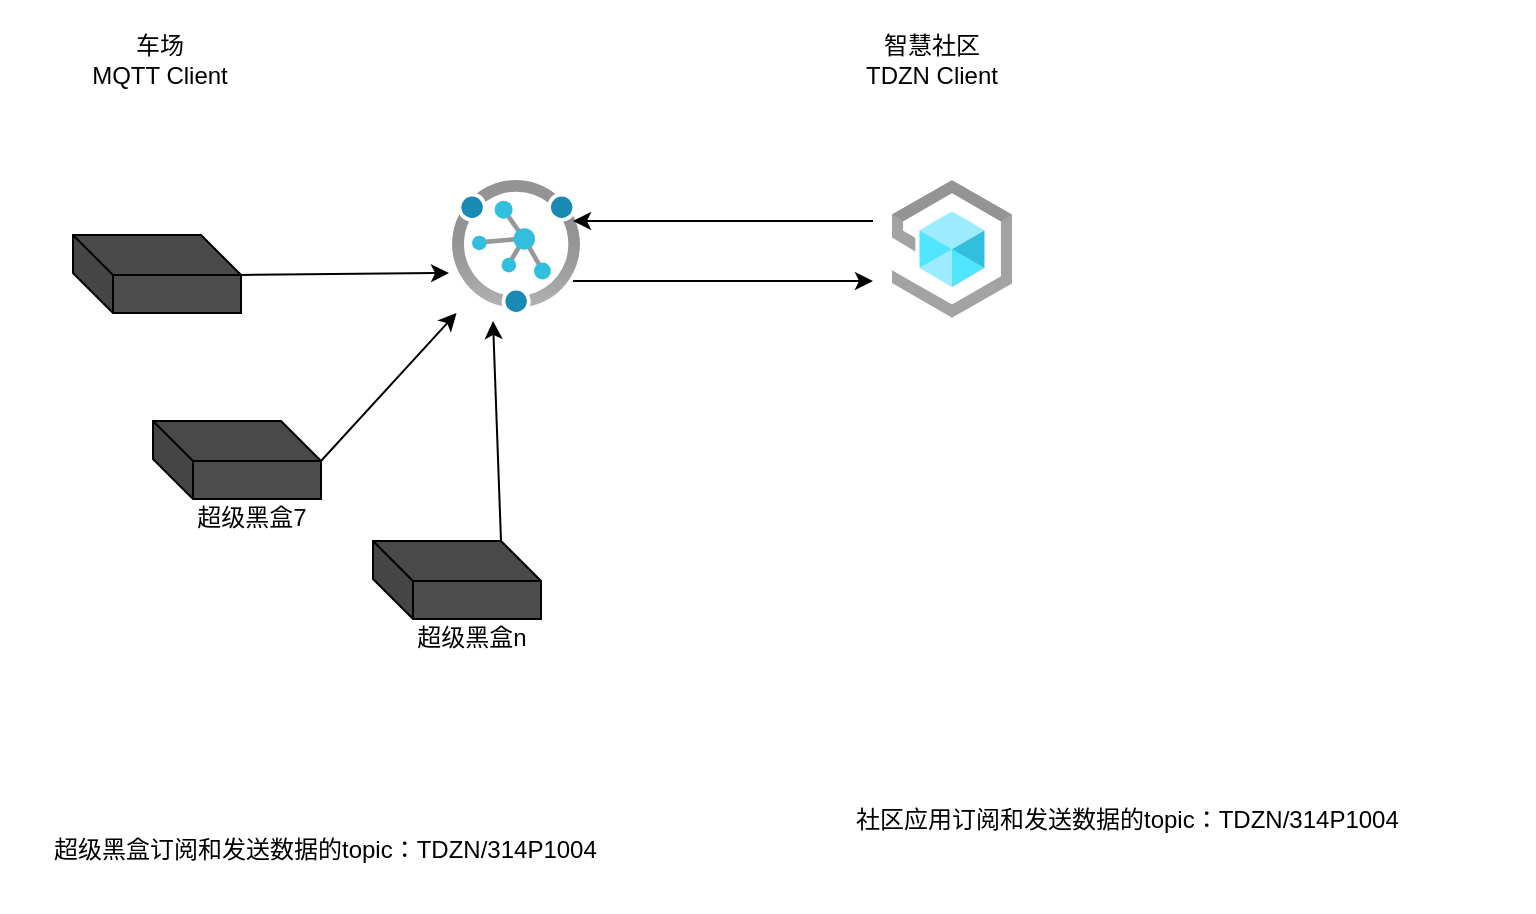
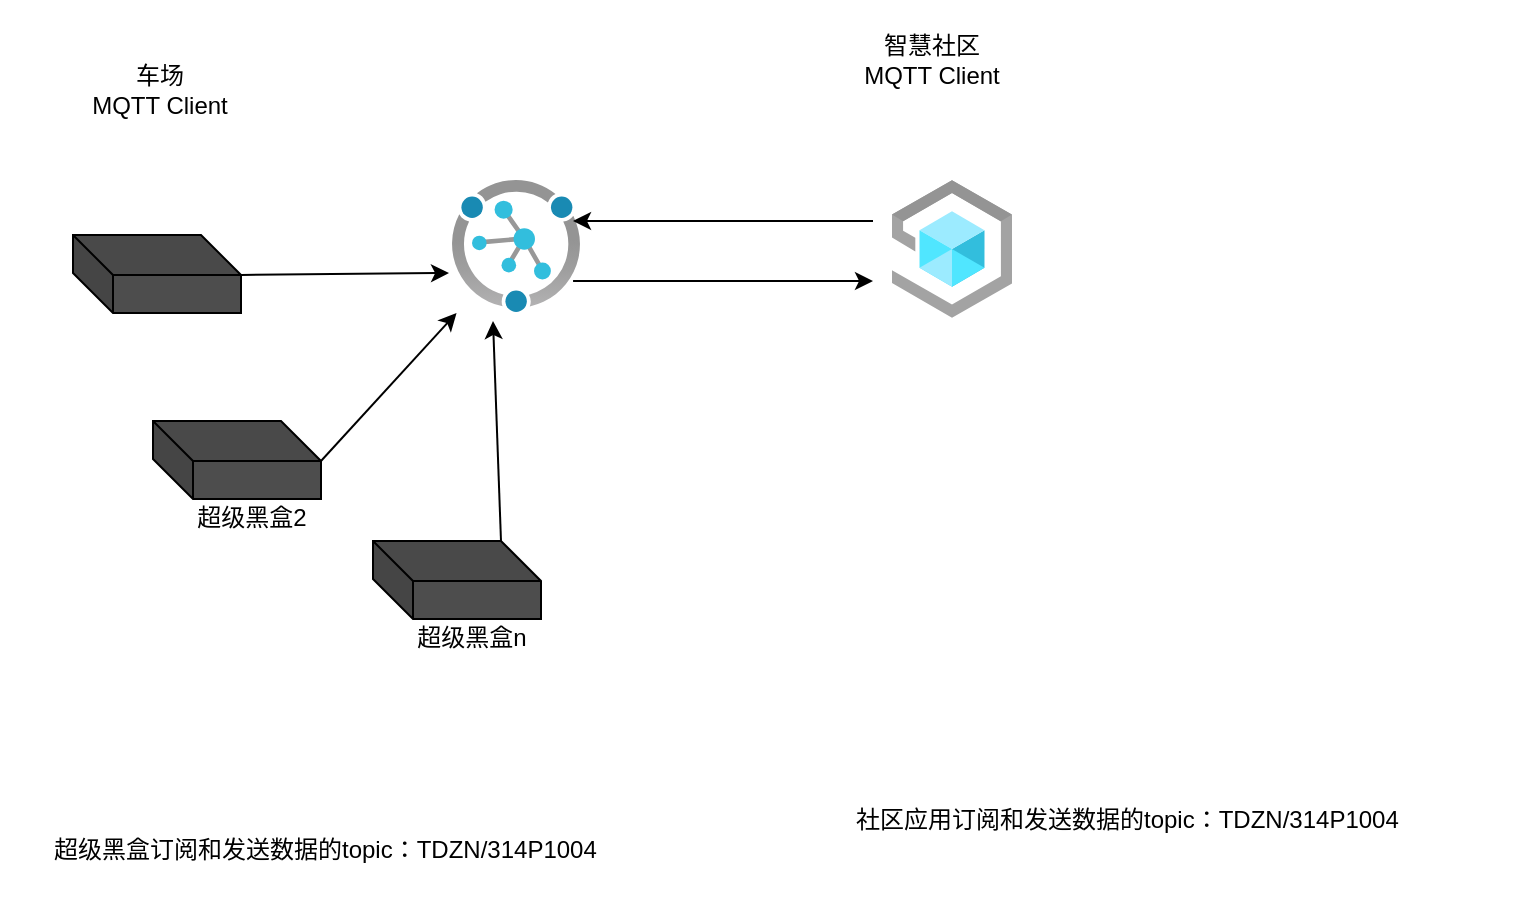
(161, 61) -> (161, 91)
(933, 61) -> (933, 61)
(253, 519) -> (253, 519)
